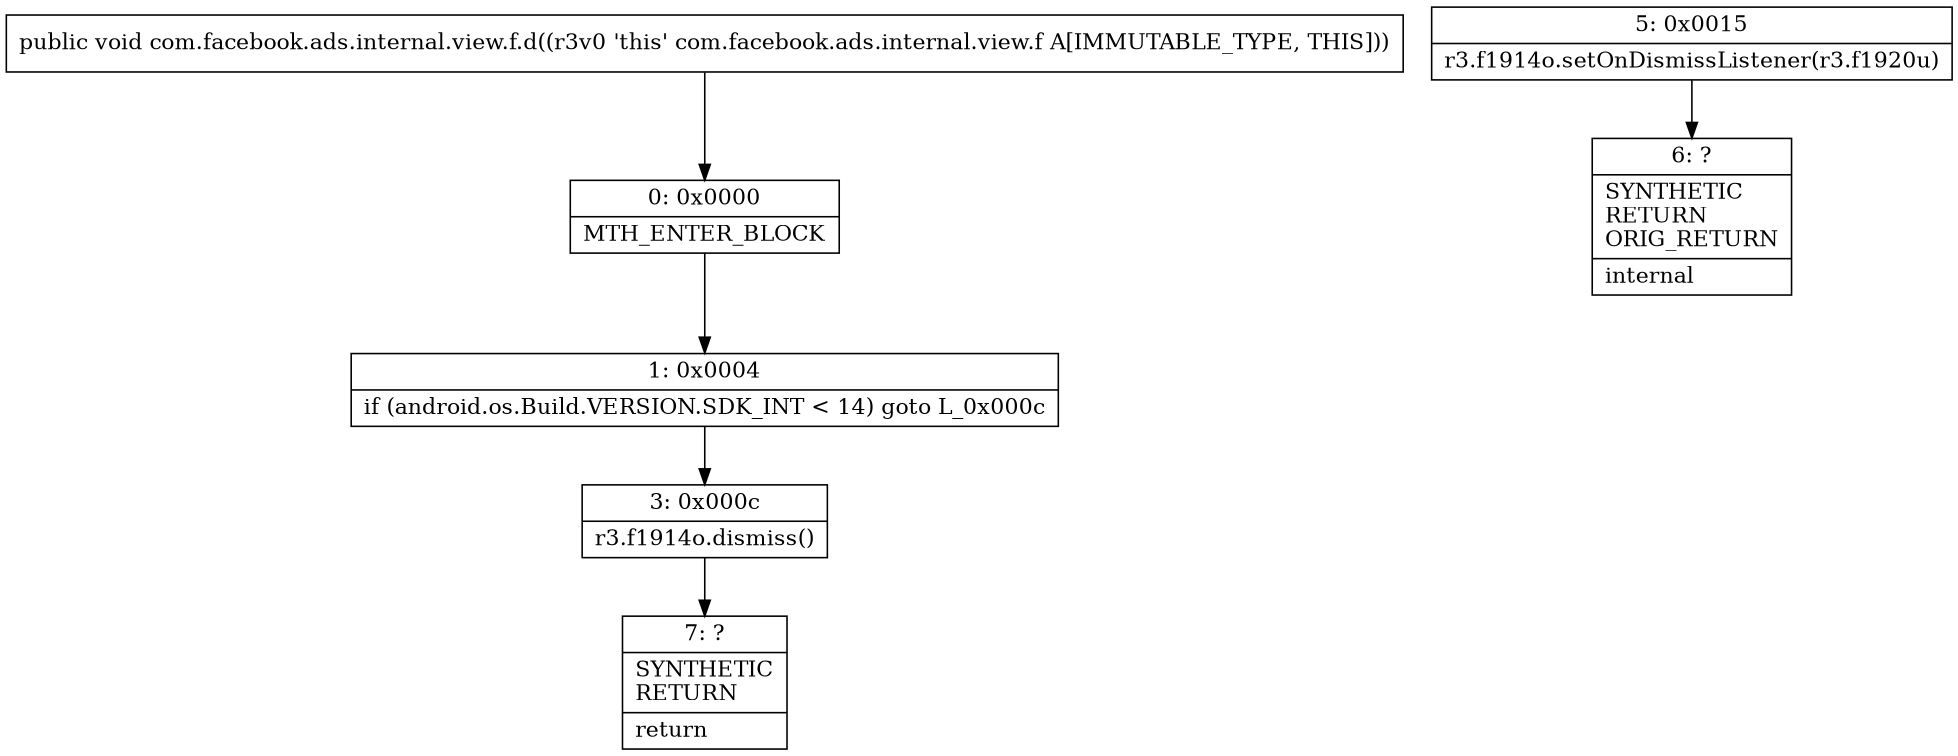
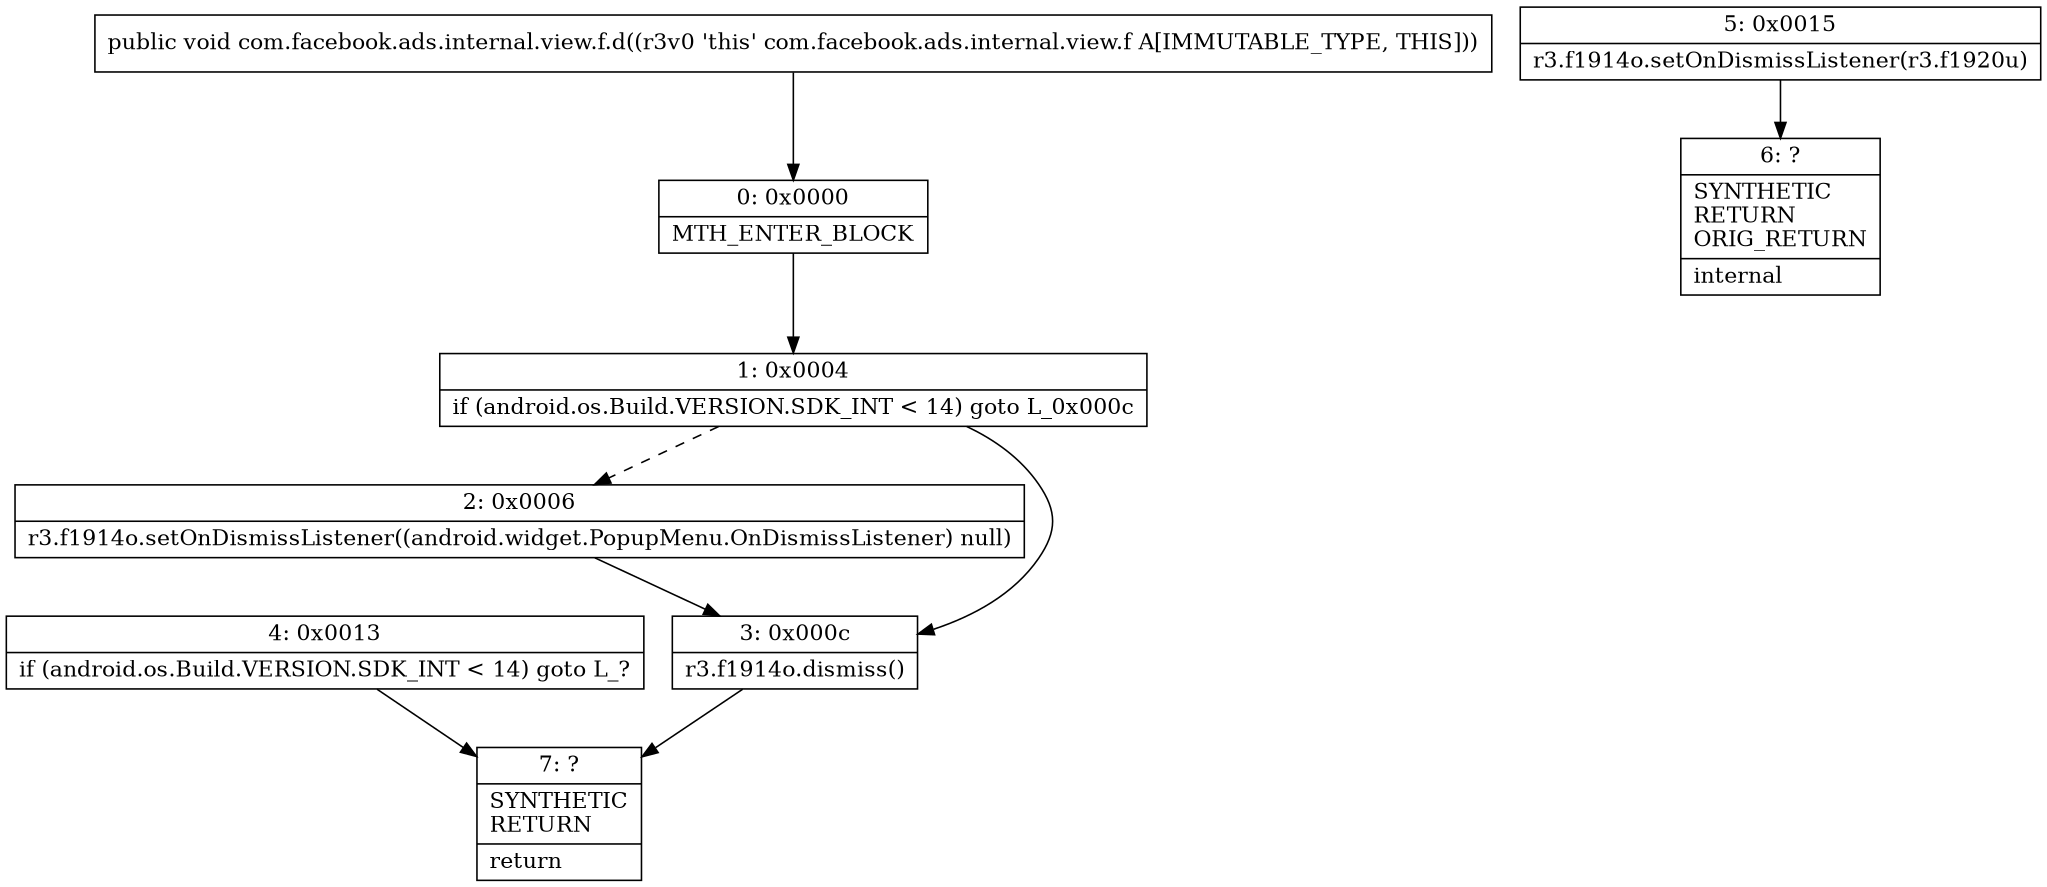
none -> (520, 521)
none -> (325, 653)
